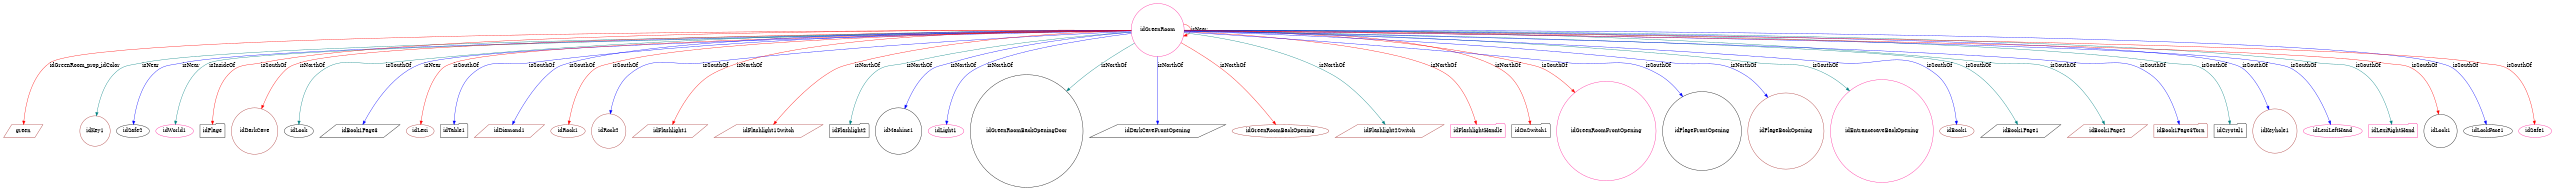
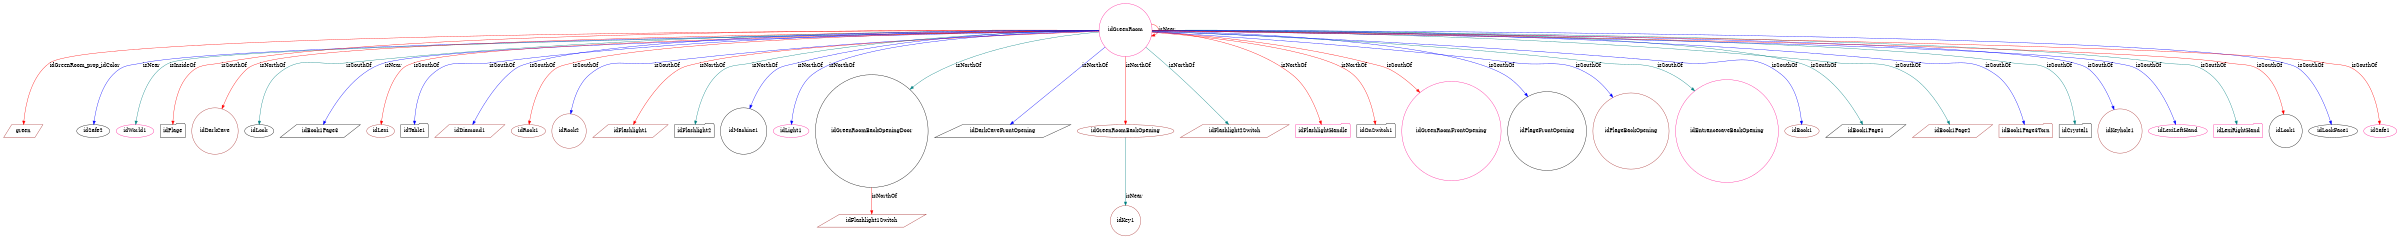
(942, 46) -> (872, 199)
(334, 49) -> (1126, 170)
(1744, 66) -> (1588, 66)
